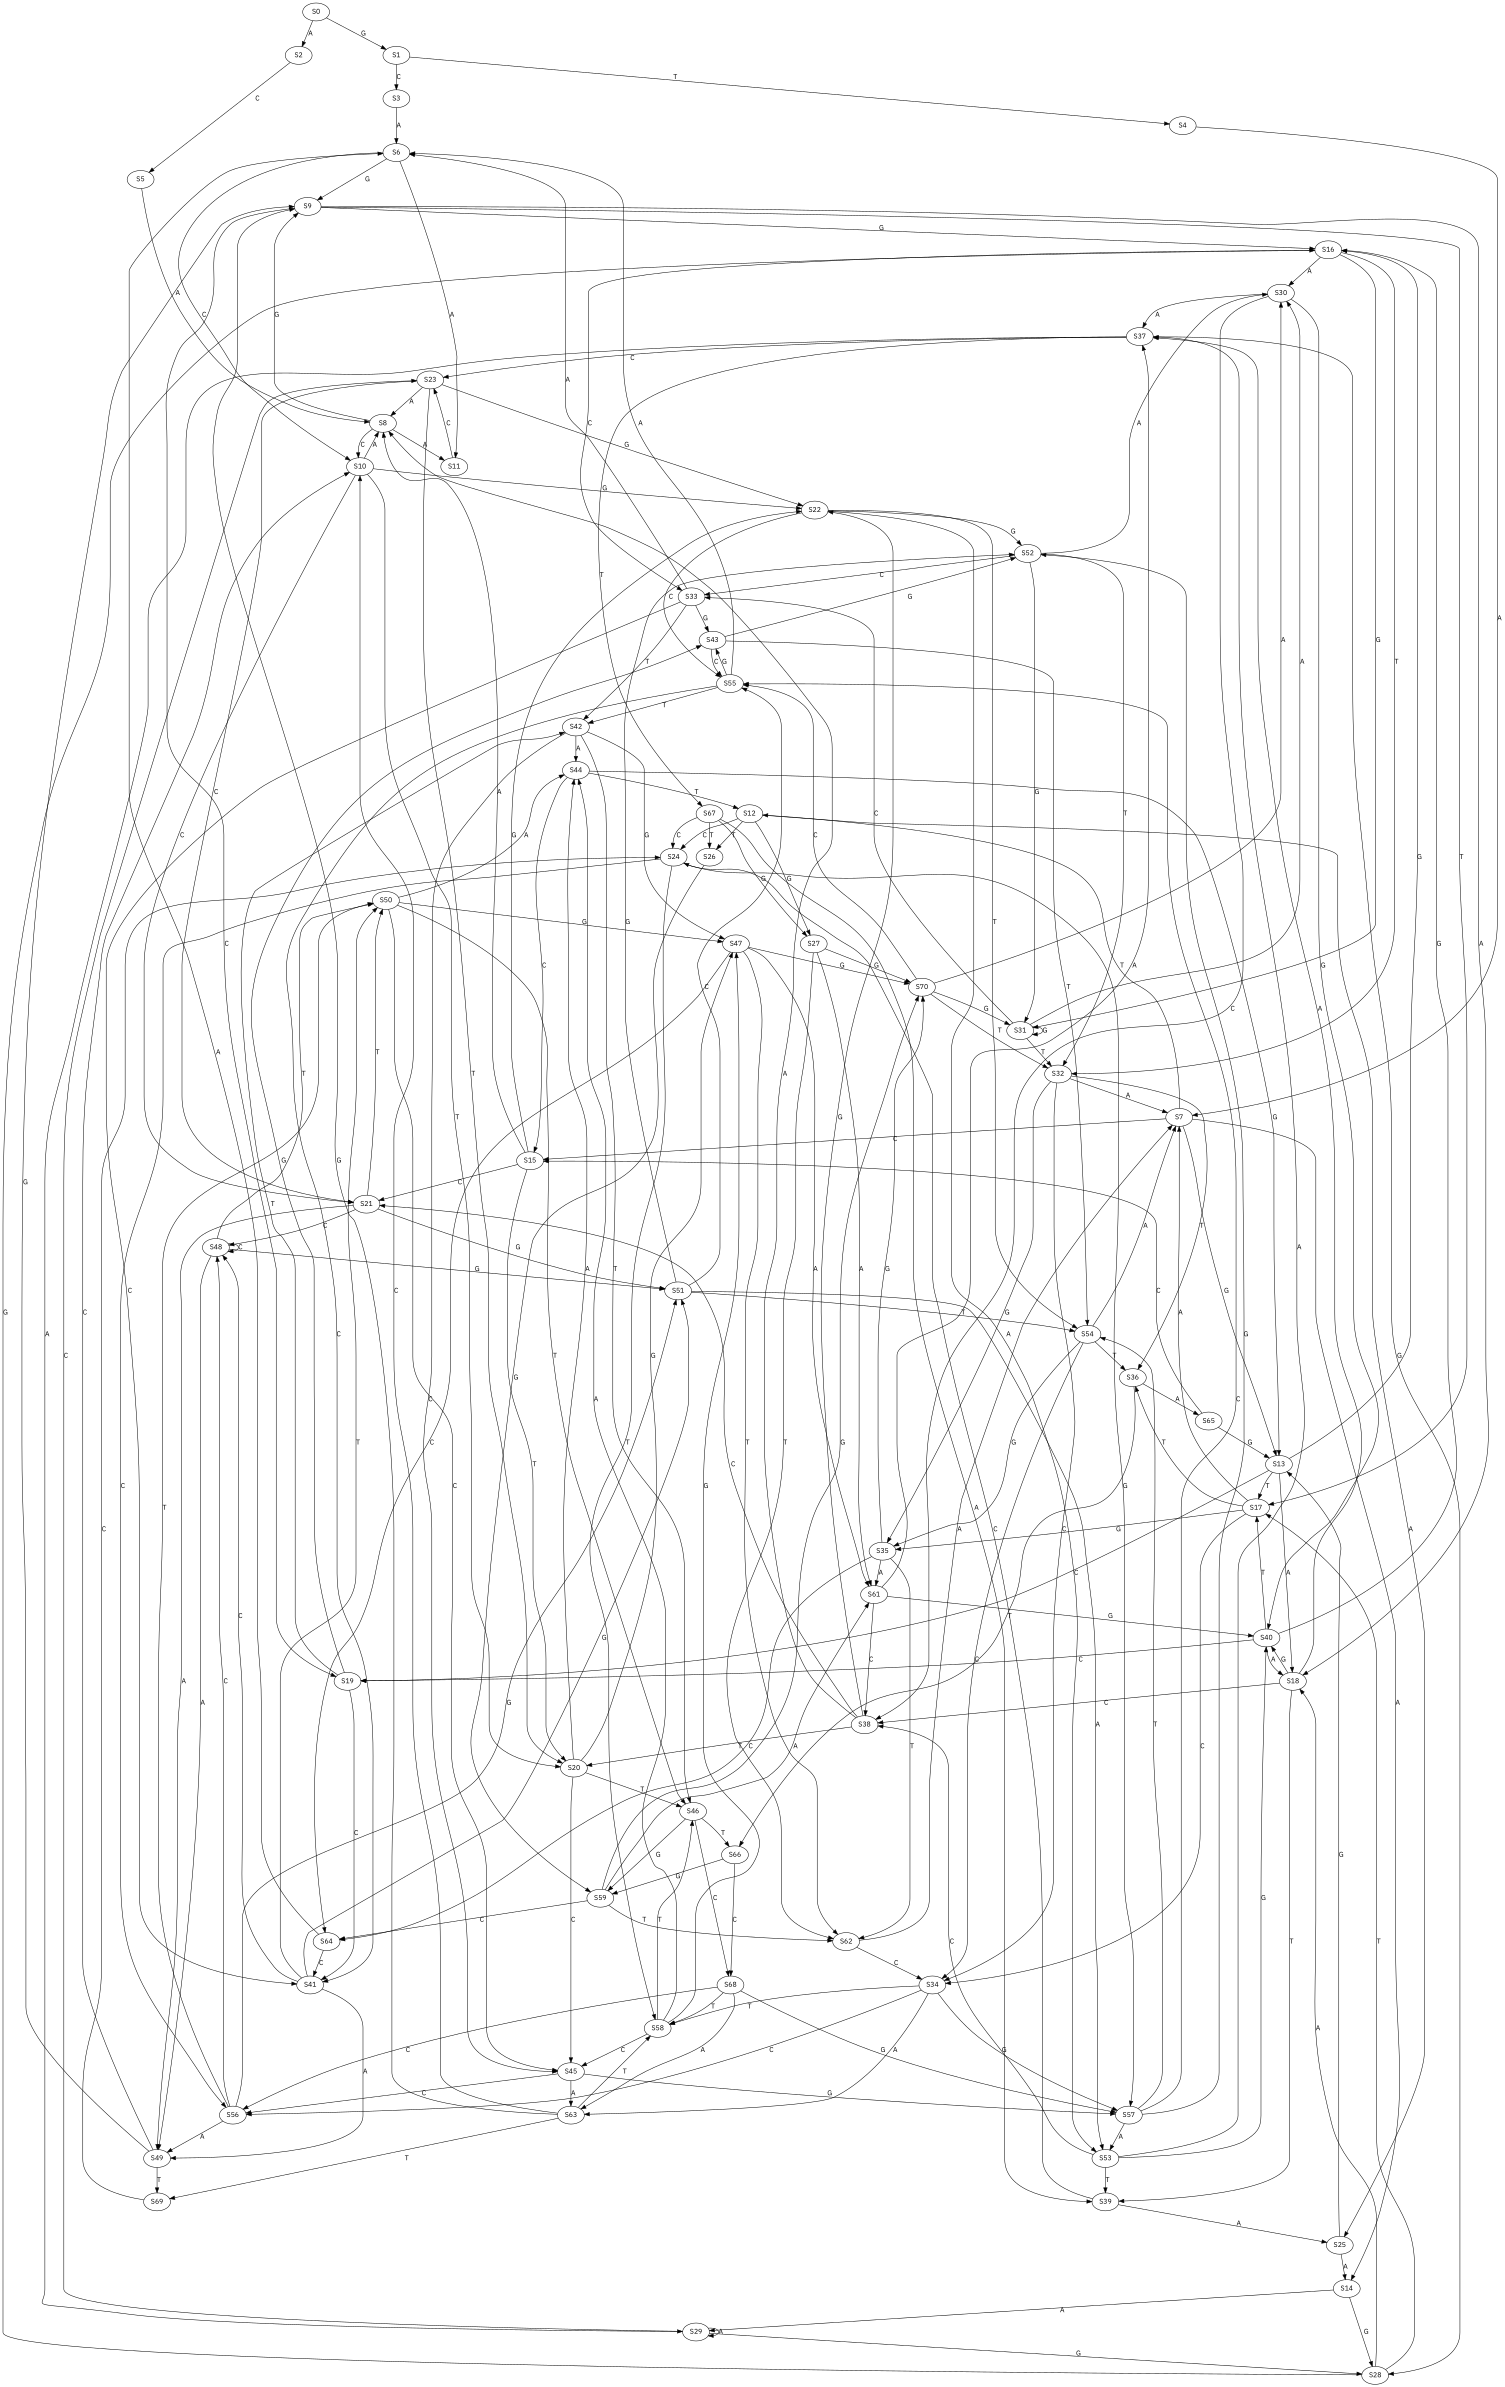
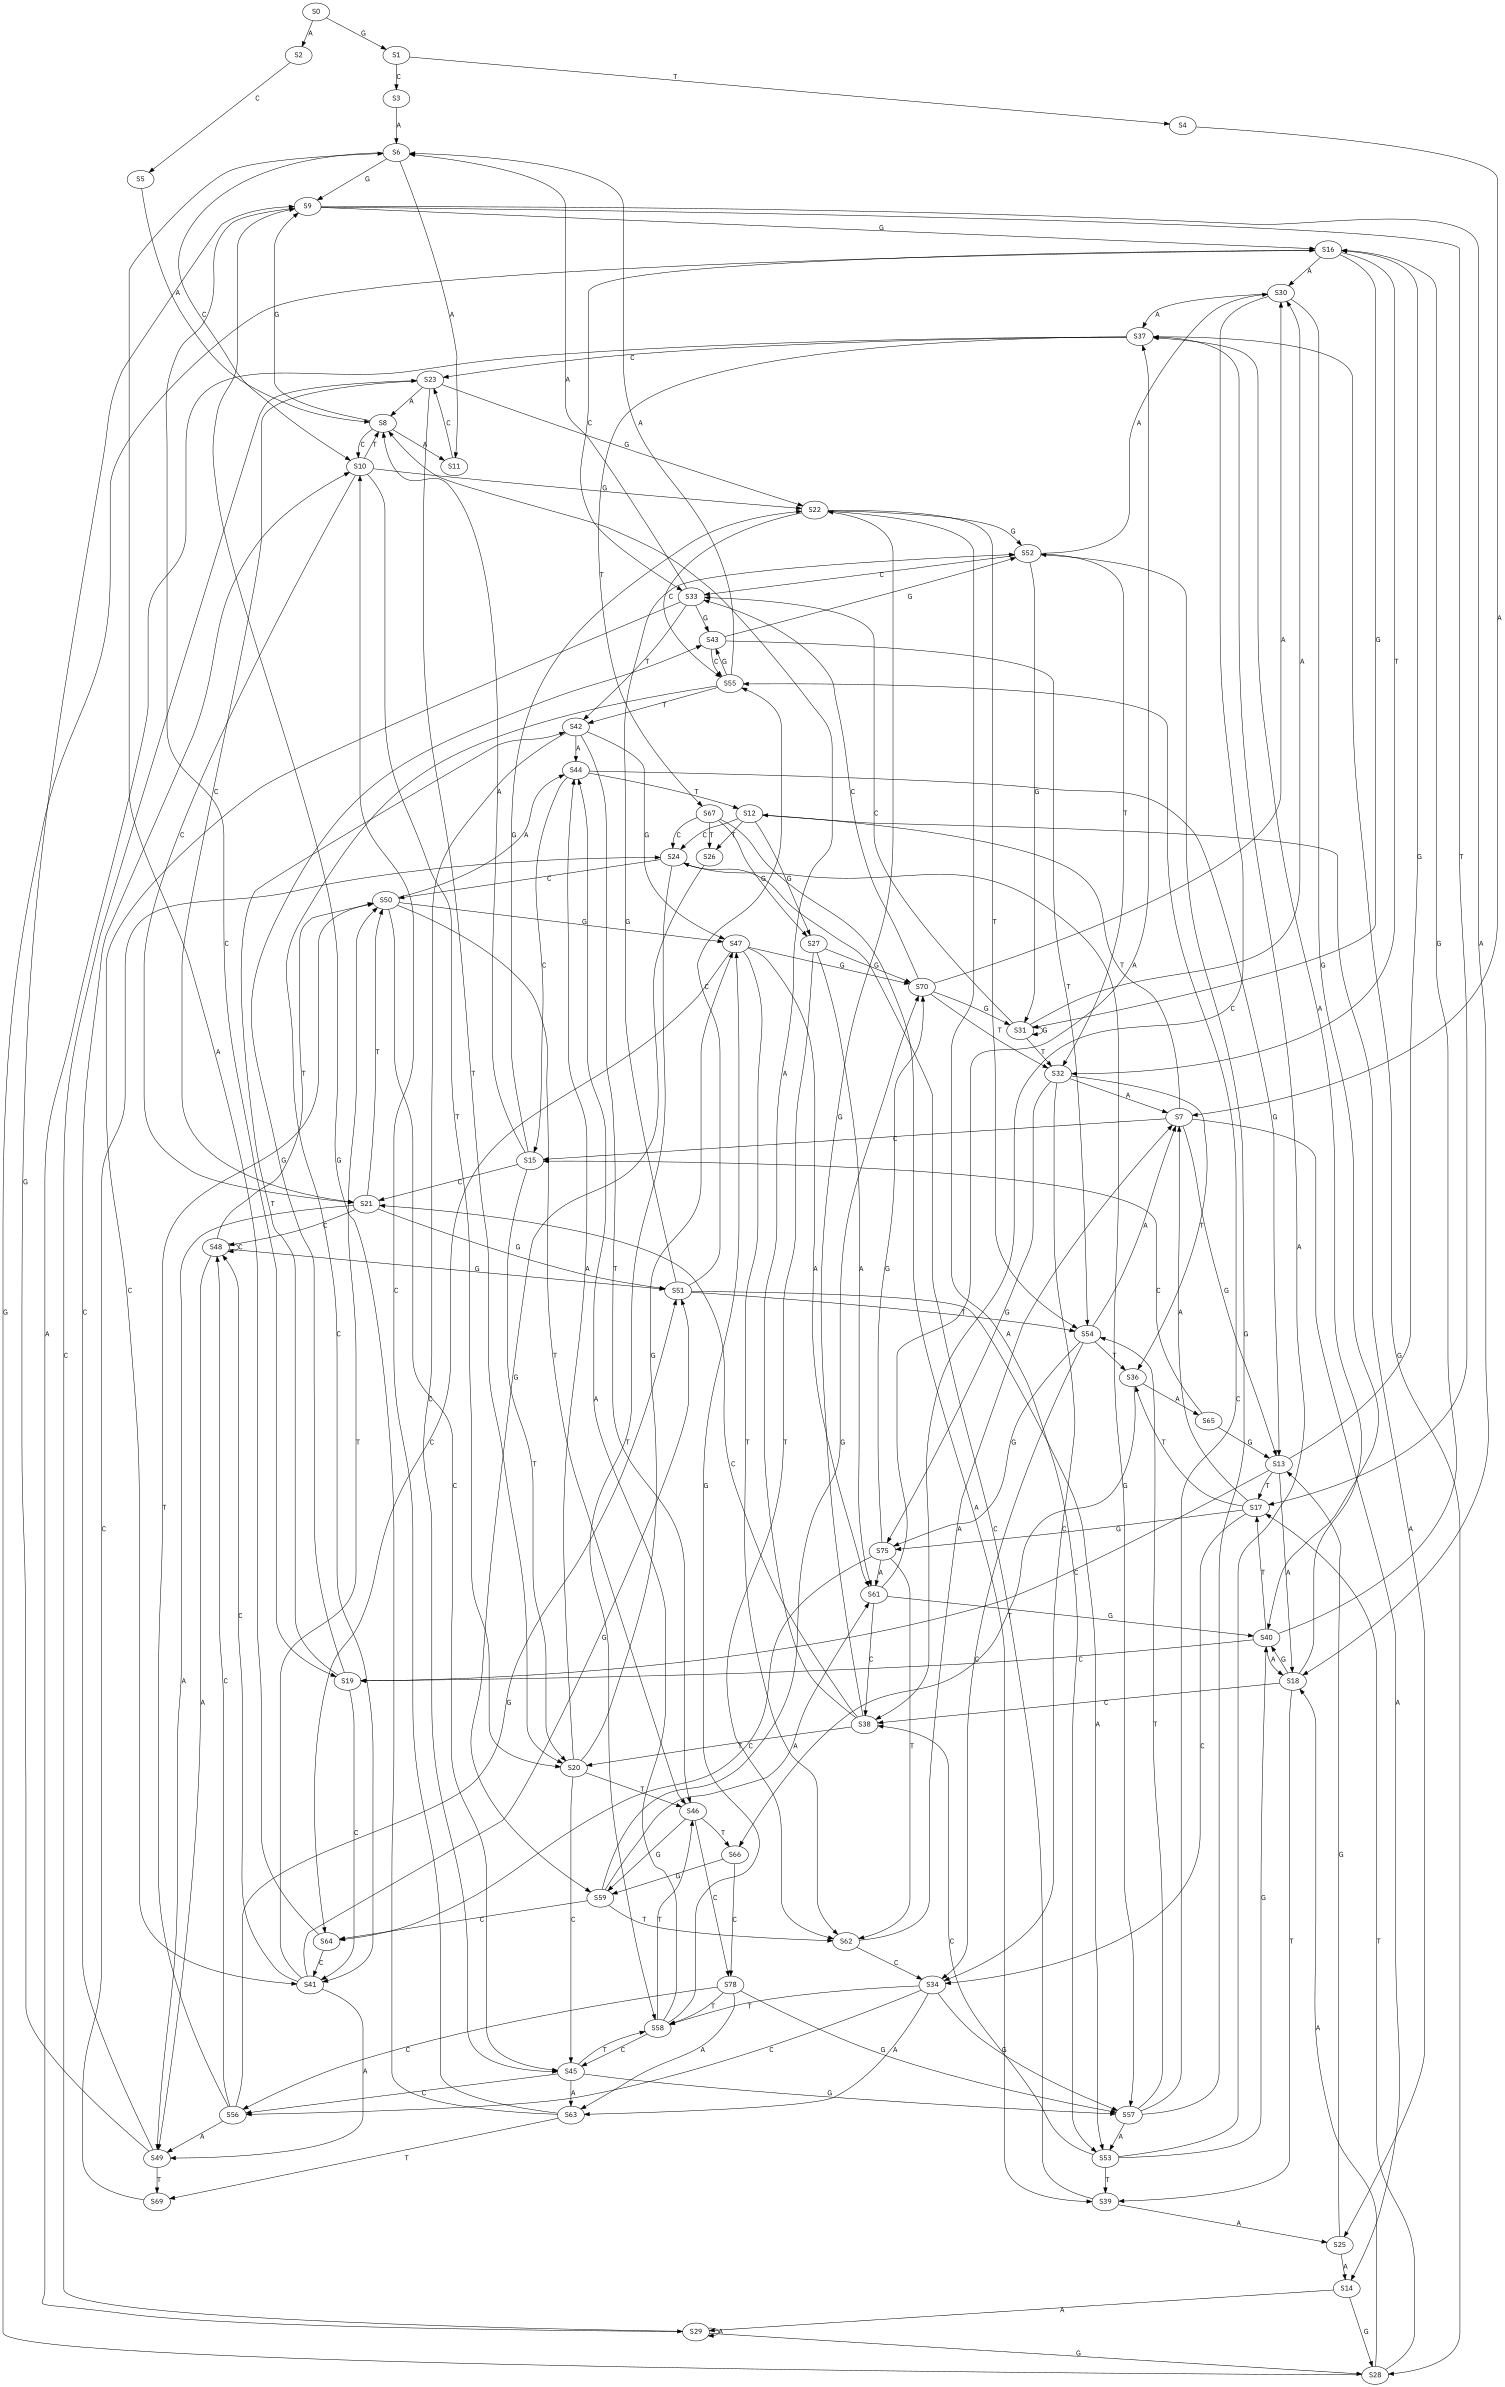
(375, 445) -> (375, 445)
(813, 830) -> (847, 761)
(122, 1286) -> (532, 878)
(883, 1551) -> (883, 1551)
(730, 1985) -> (730, 1985)
(612, 2074) -> (607, 2044)
